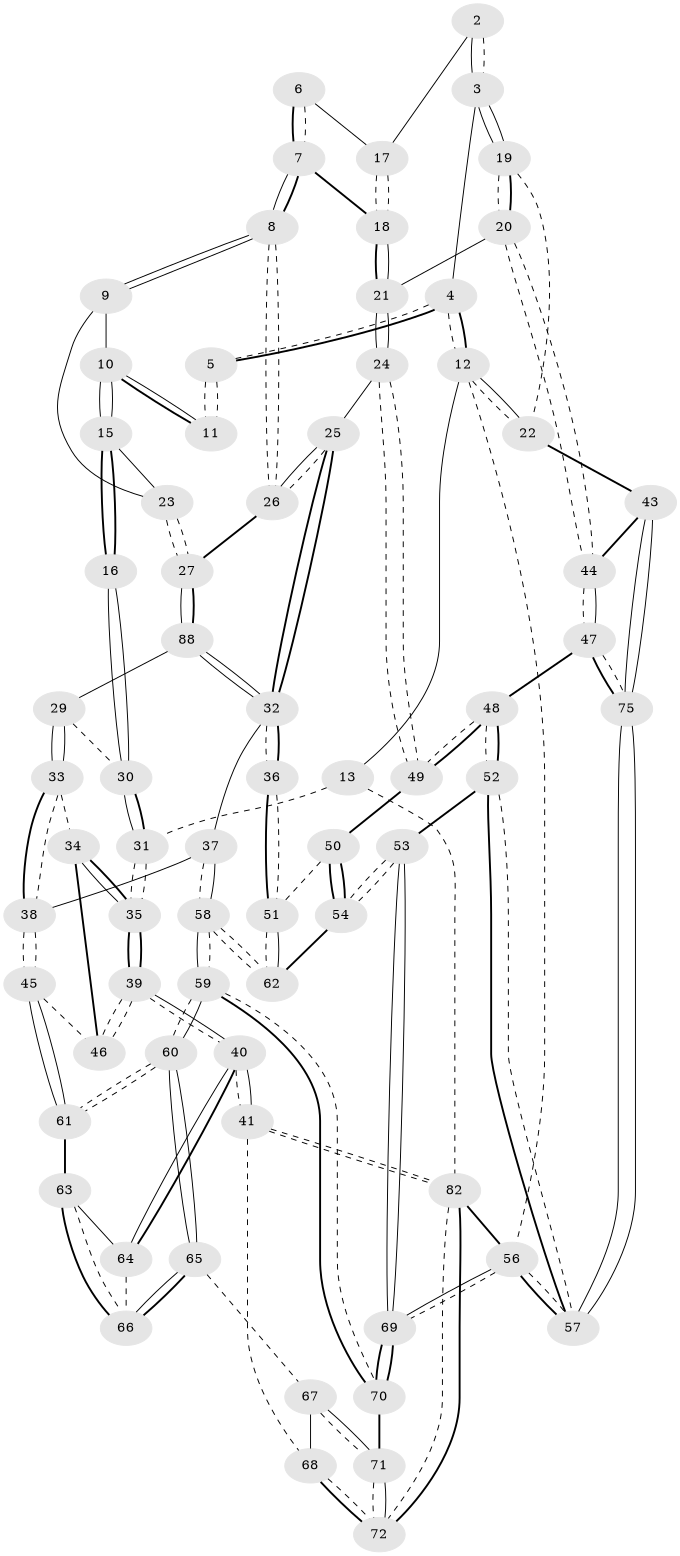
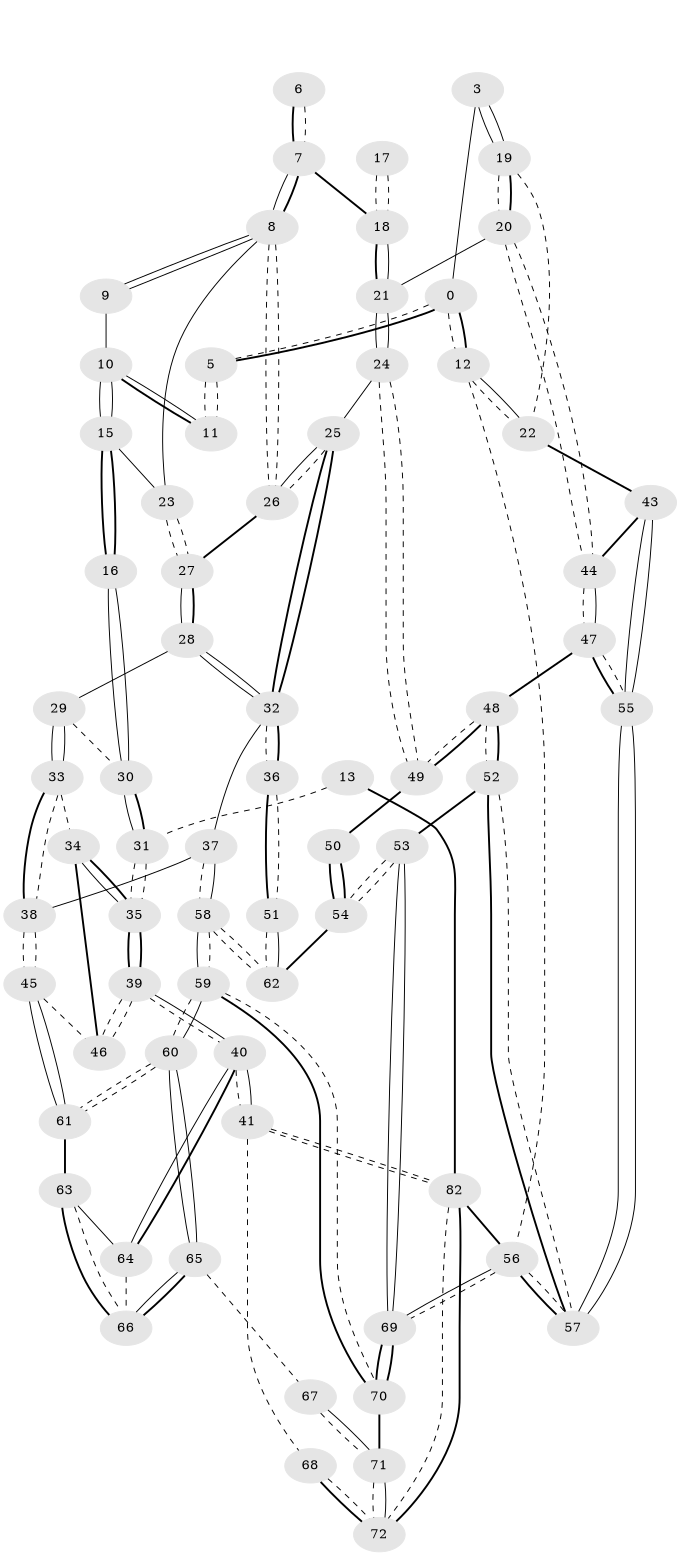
(478, 21) -> none
(341, 124) -> none
(451, 296) -> (451, 296)
(59, 422) -> (176, 350)
(440, 585) -> none
(187, 640) -> (187, 640)
(627, 709) -> (627, 709)
(303, 881) -> none
(455, 959) -> (455, 959)
(311, 1432) -> none
